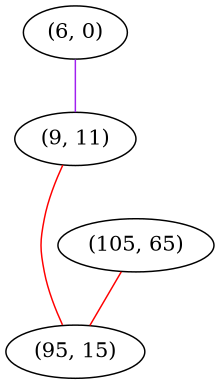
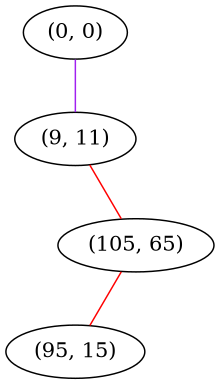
(75, 33) -> (75, 33)
(41, 245) -> (105, 192)
